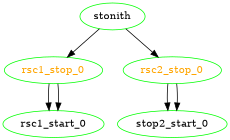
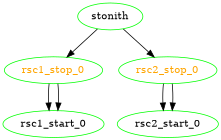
(172, 124) -> (168, 124)
